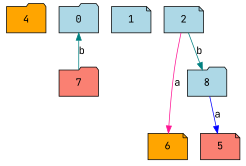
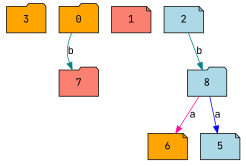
(26, 20) -> (26, 20)
(79, 20) -> (79, 20)
(131, 20) -> (131, 20)
(79, 55) -> (68, 48)
(173, 79) -> (189, 112)
(220, 147) -> (220, 147)
